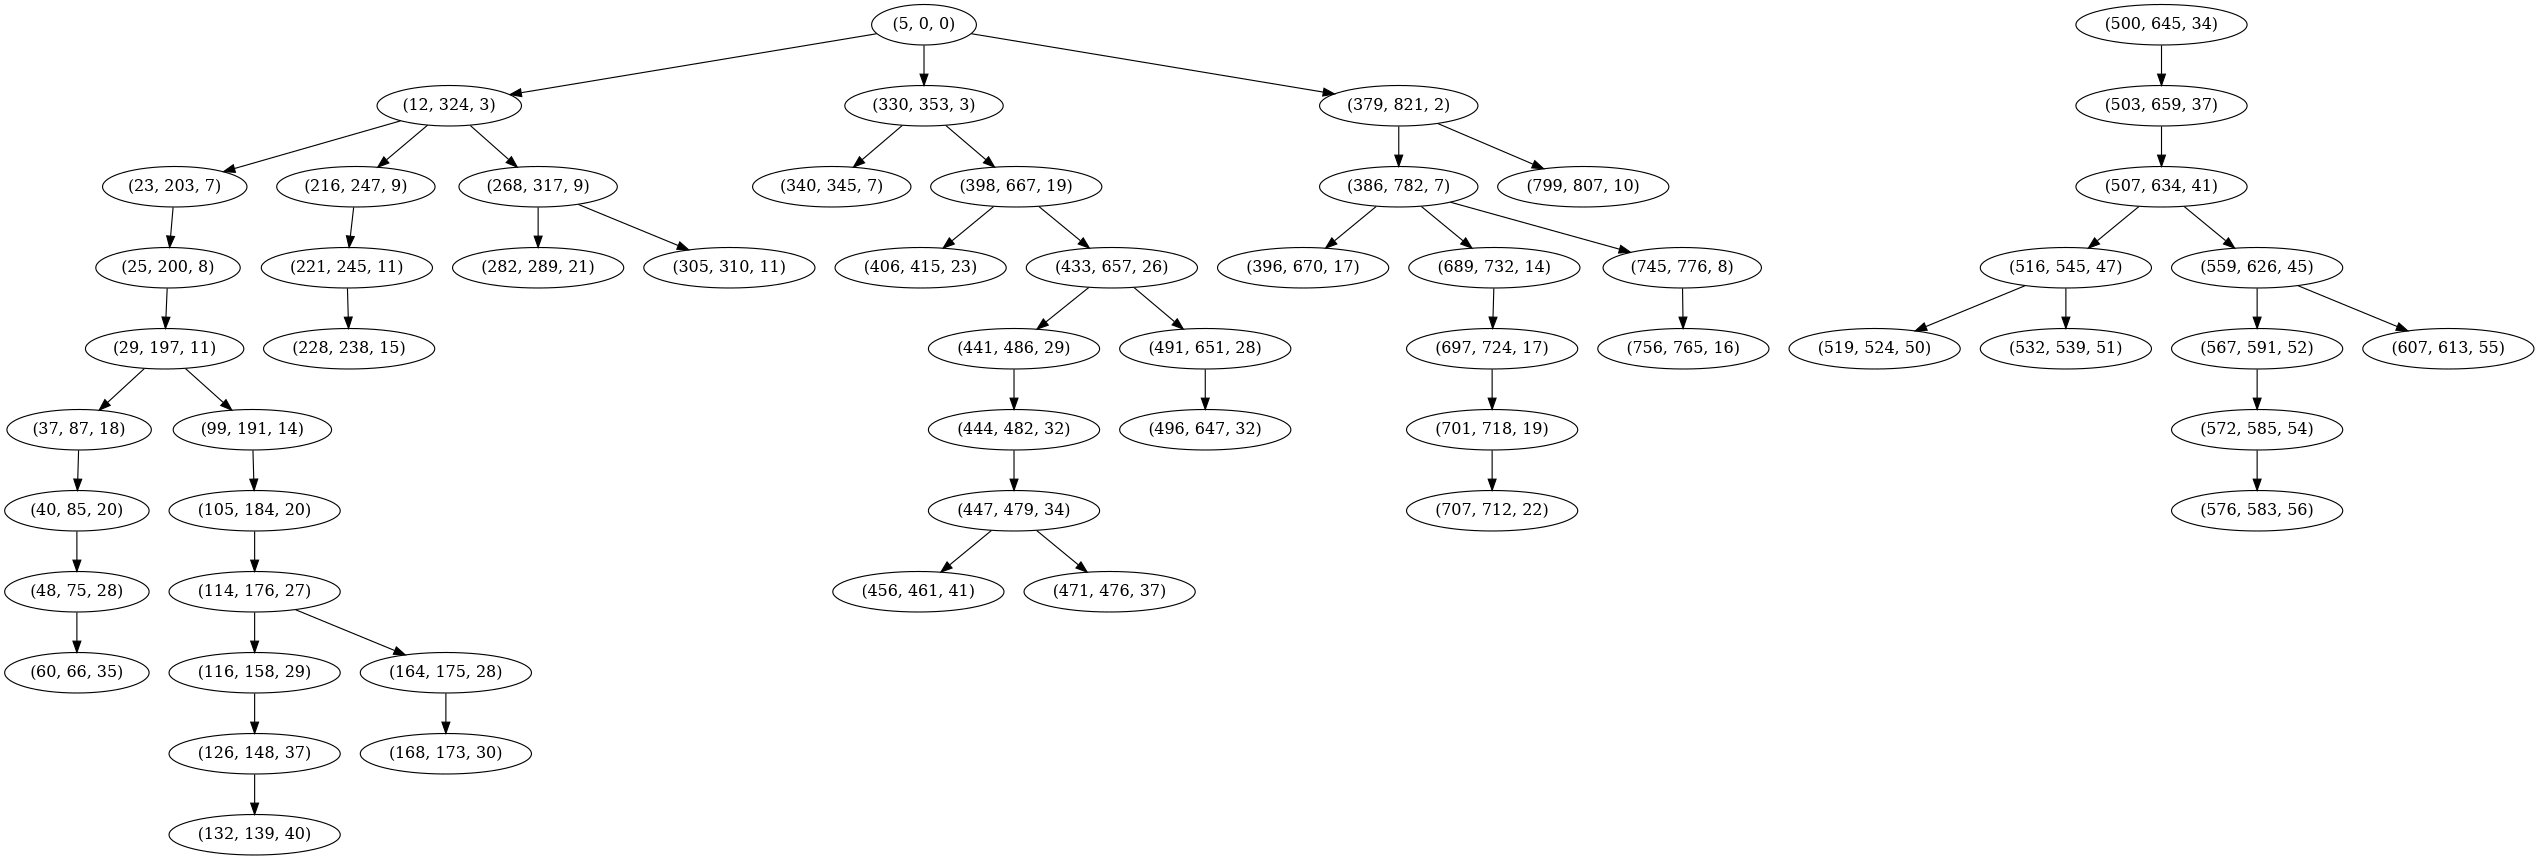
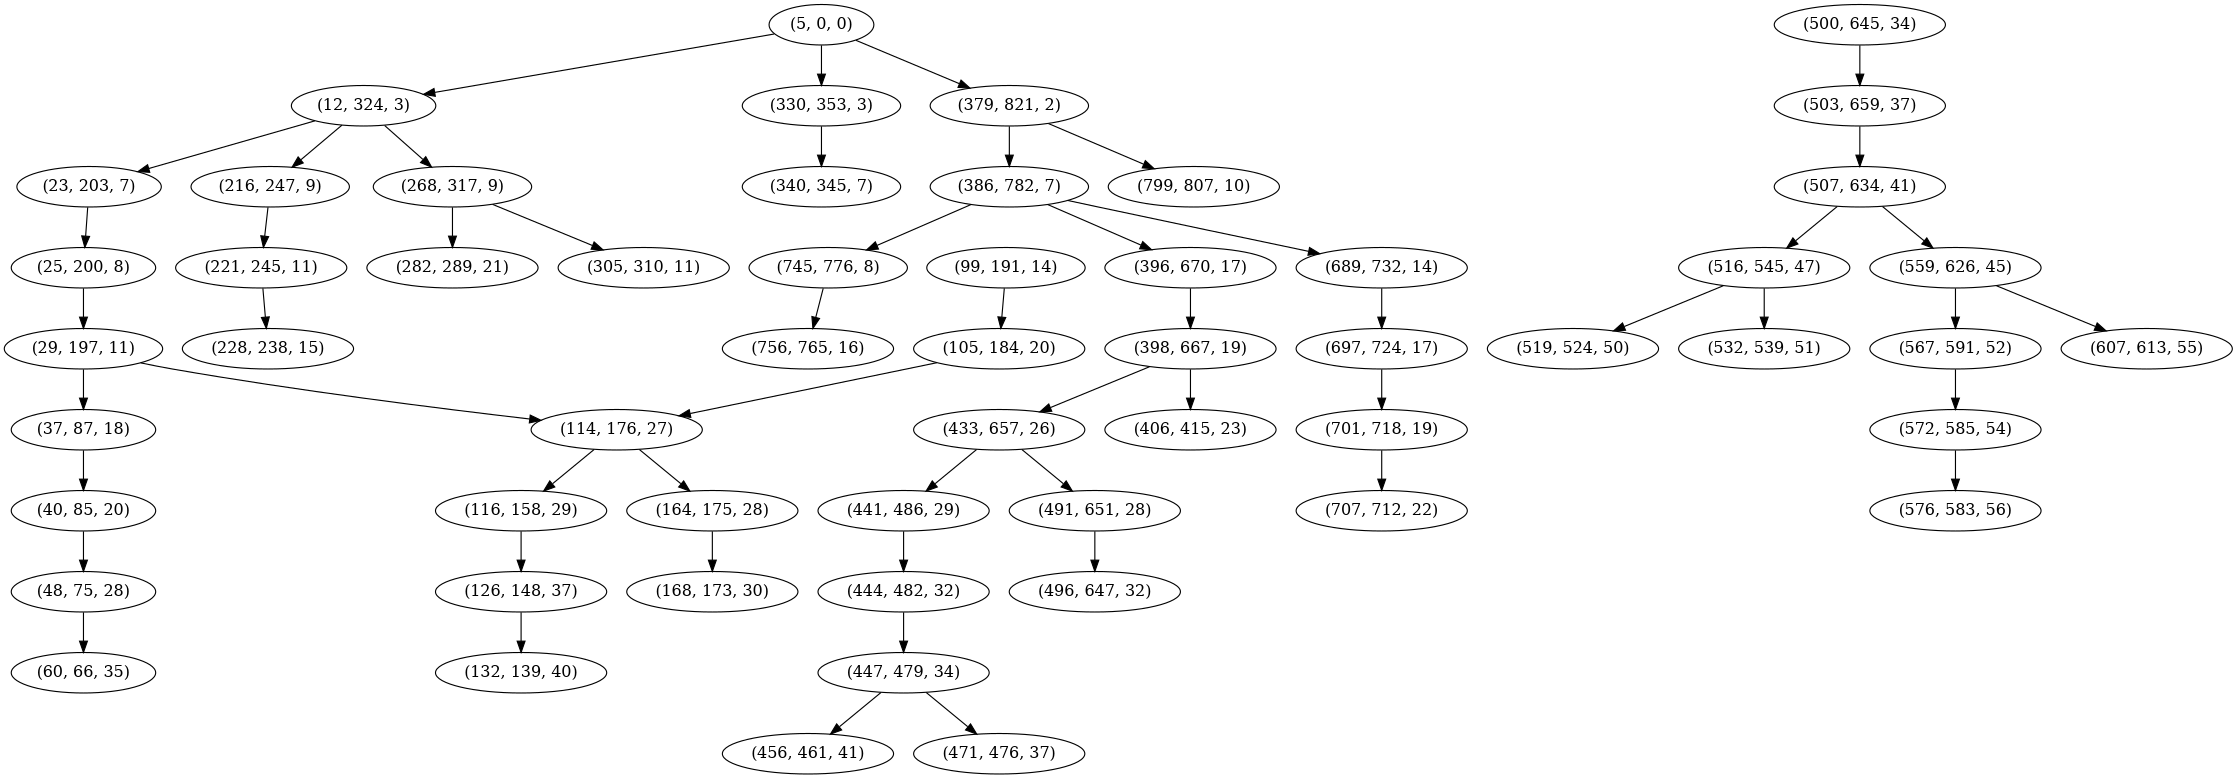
(966, 143) -> (1190, 303)
(204, 385) -> (335, 394)
